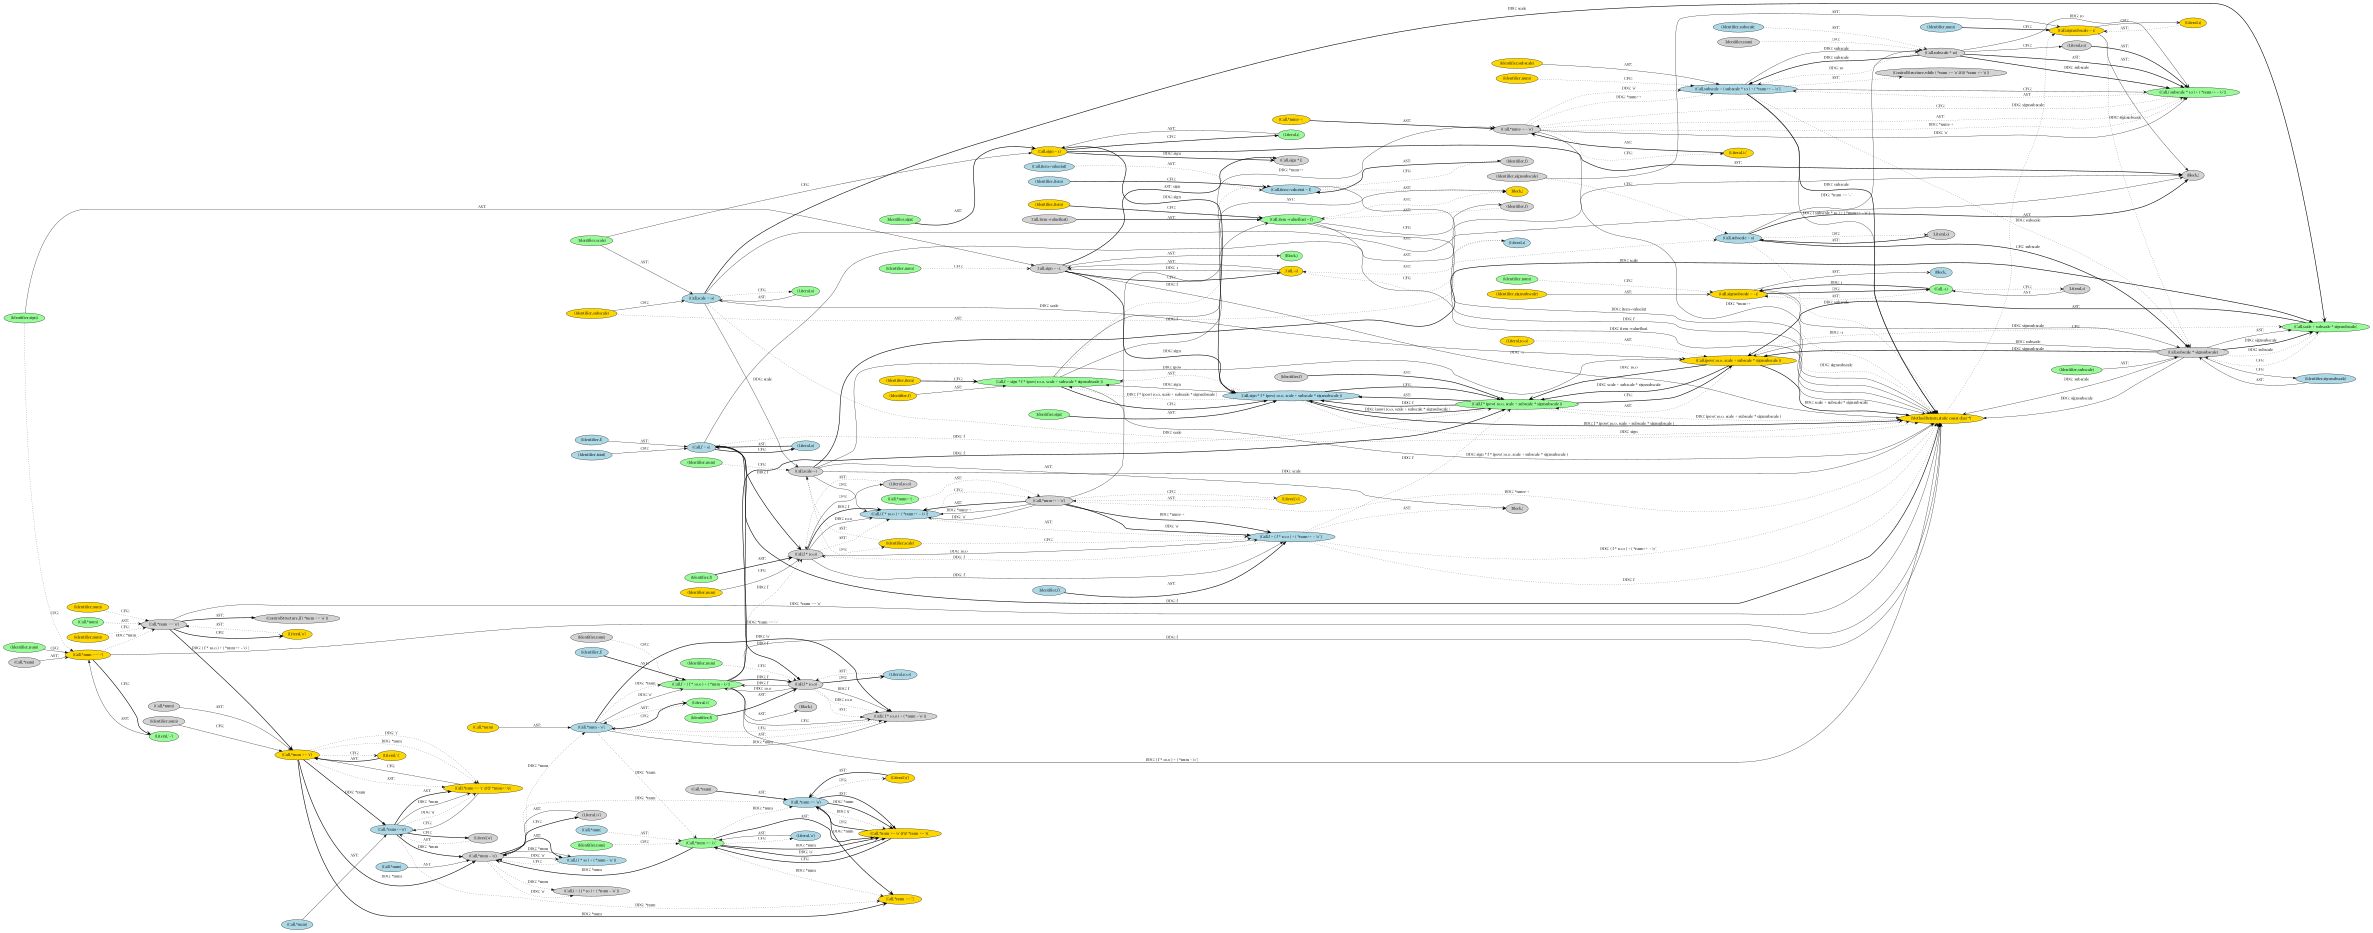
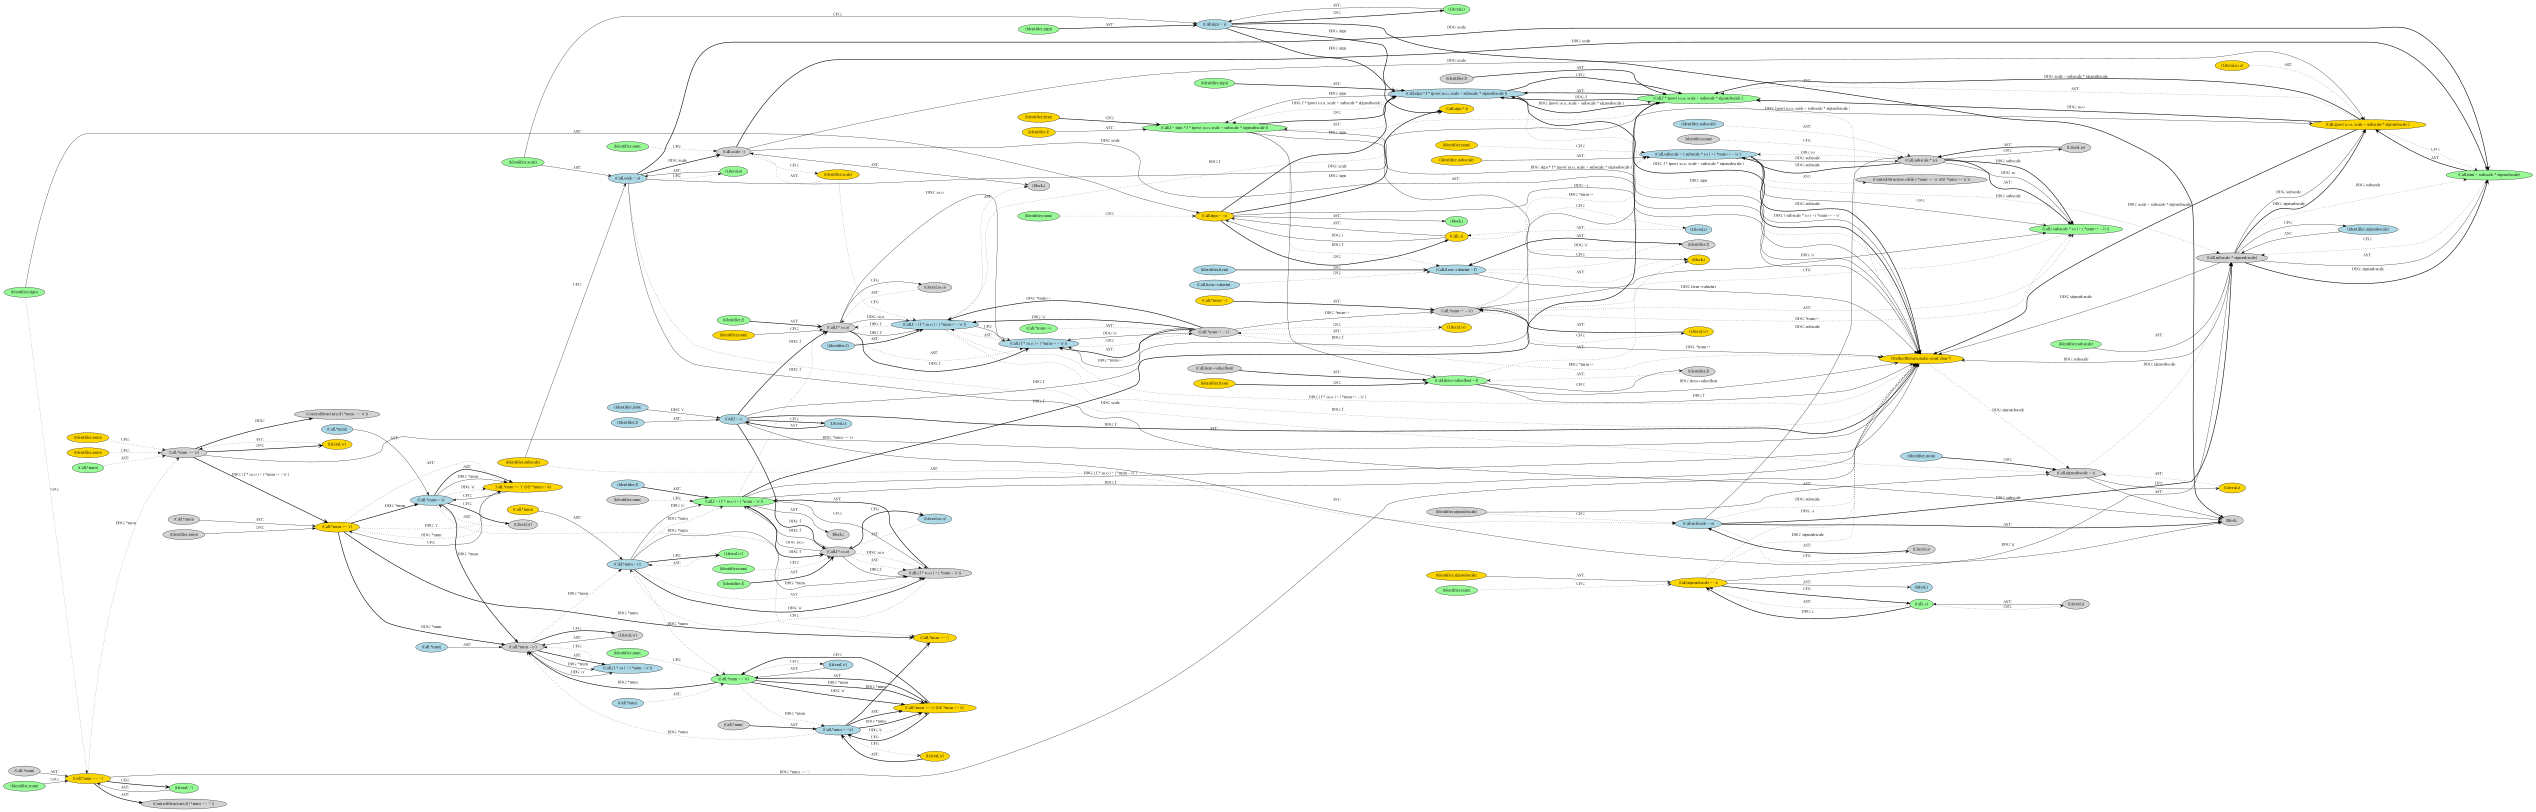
(2077, 31) -> (2076, 473)
(2142, 57) -> (2001, 148)
(1972, 97) -> none
(1049, 152) -> (1214, 25)
(1291, 161) -> (1457, 109)
(1172, 164) -> (1337, 273)
(1172, 187) -> (1337, 176)
(1836, 195) -> (1808, 327)
(2028, 247) -> (2008, 498)
(1049, 269) -> (1214, 216)
(2028, 326) -> (2008, 545)
(2326, 327) -> (2489, 175)
(1172, 368) -> (1457, 61)
(750, 385) -> (679, 165)
(1657, 399) -> none
(1264, 441) -> (1277, 425)
(1102, 443) -> (1269, 343)
(645, 449) -> (678, 410)
(843, 489) -> (992, 331)
none -> (869, 504)
(1084, 532) -> (980, 336)
(221, 615) -> (260, 421)
(107, 710) -> (135, 791)
(392, 756) -> none
none -> (184, 804)
(795, 876) -> none
(592, 891) -> none
